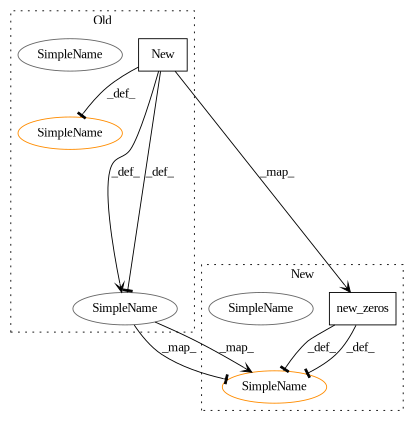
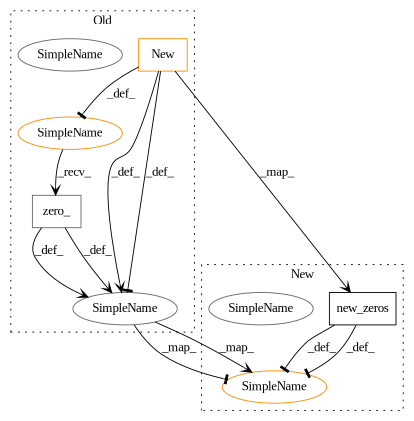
(163, 55) -> (163, 55)
none -> (57, 211)
